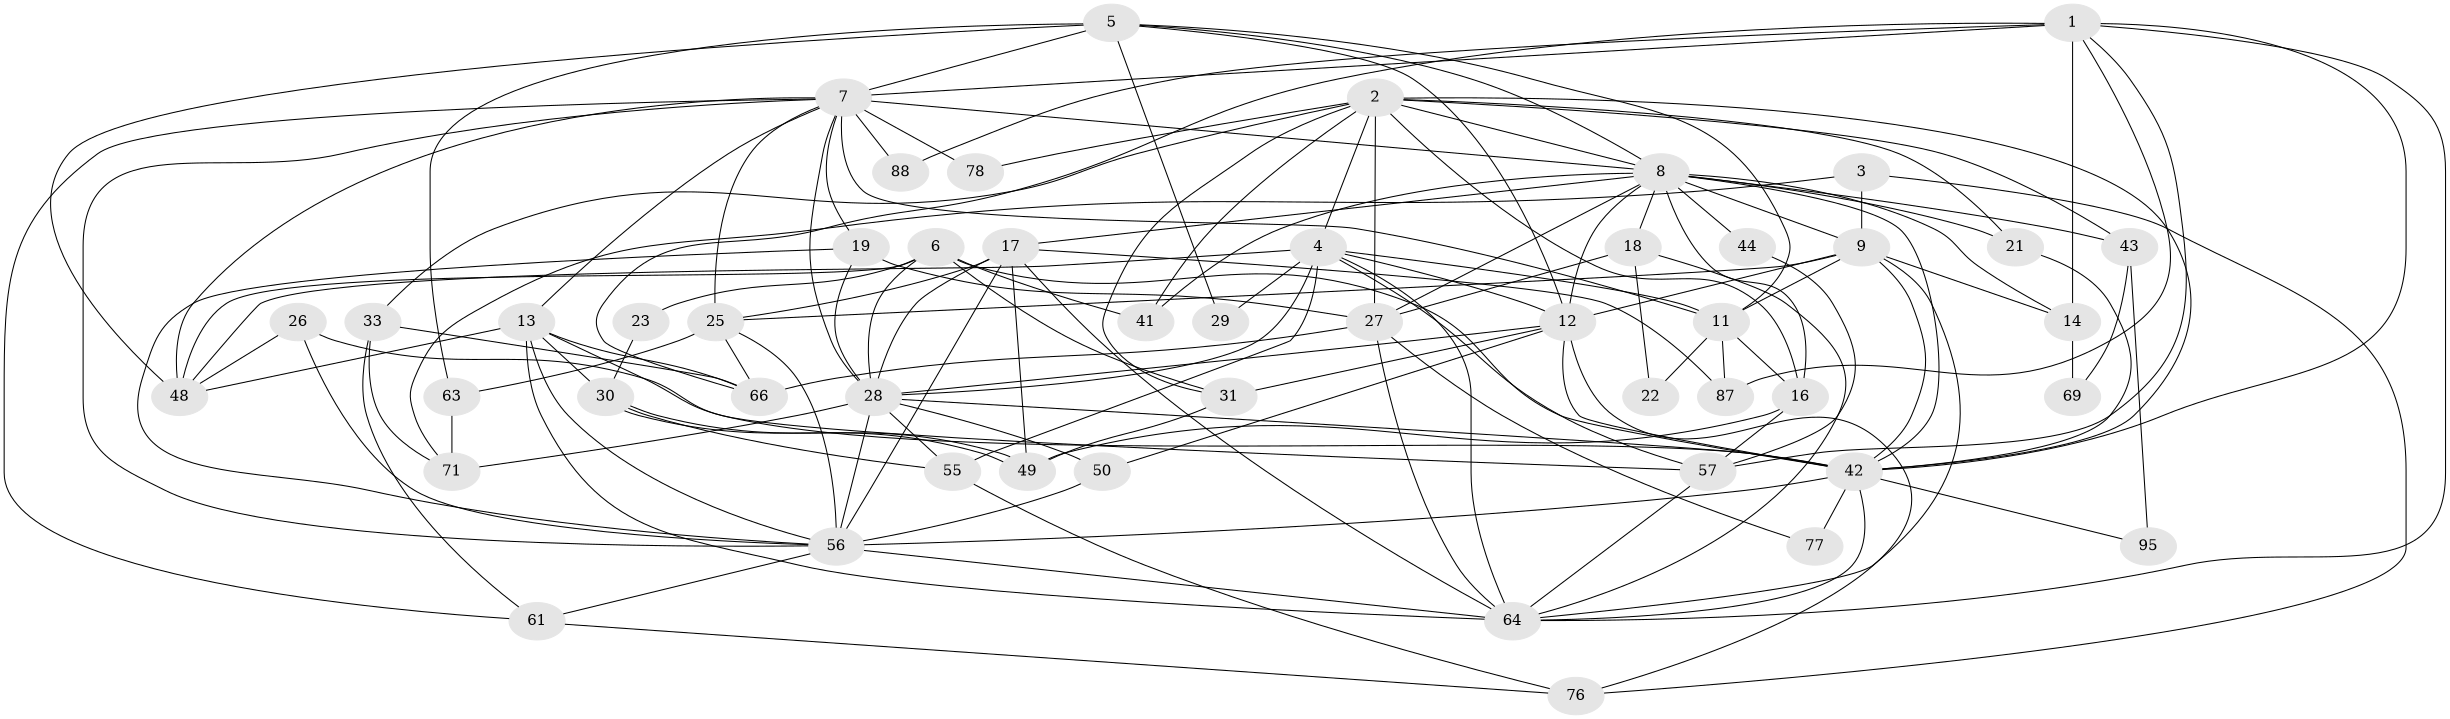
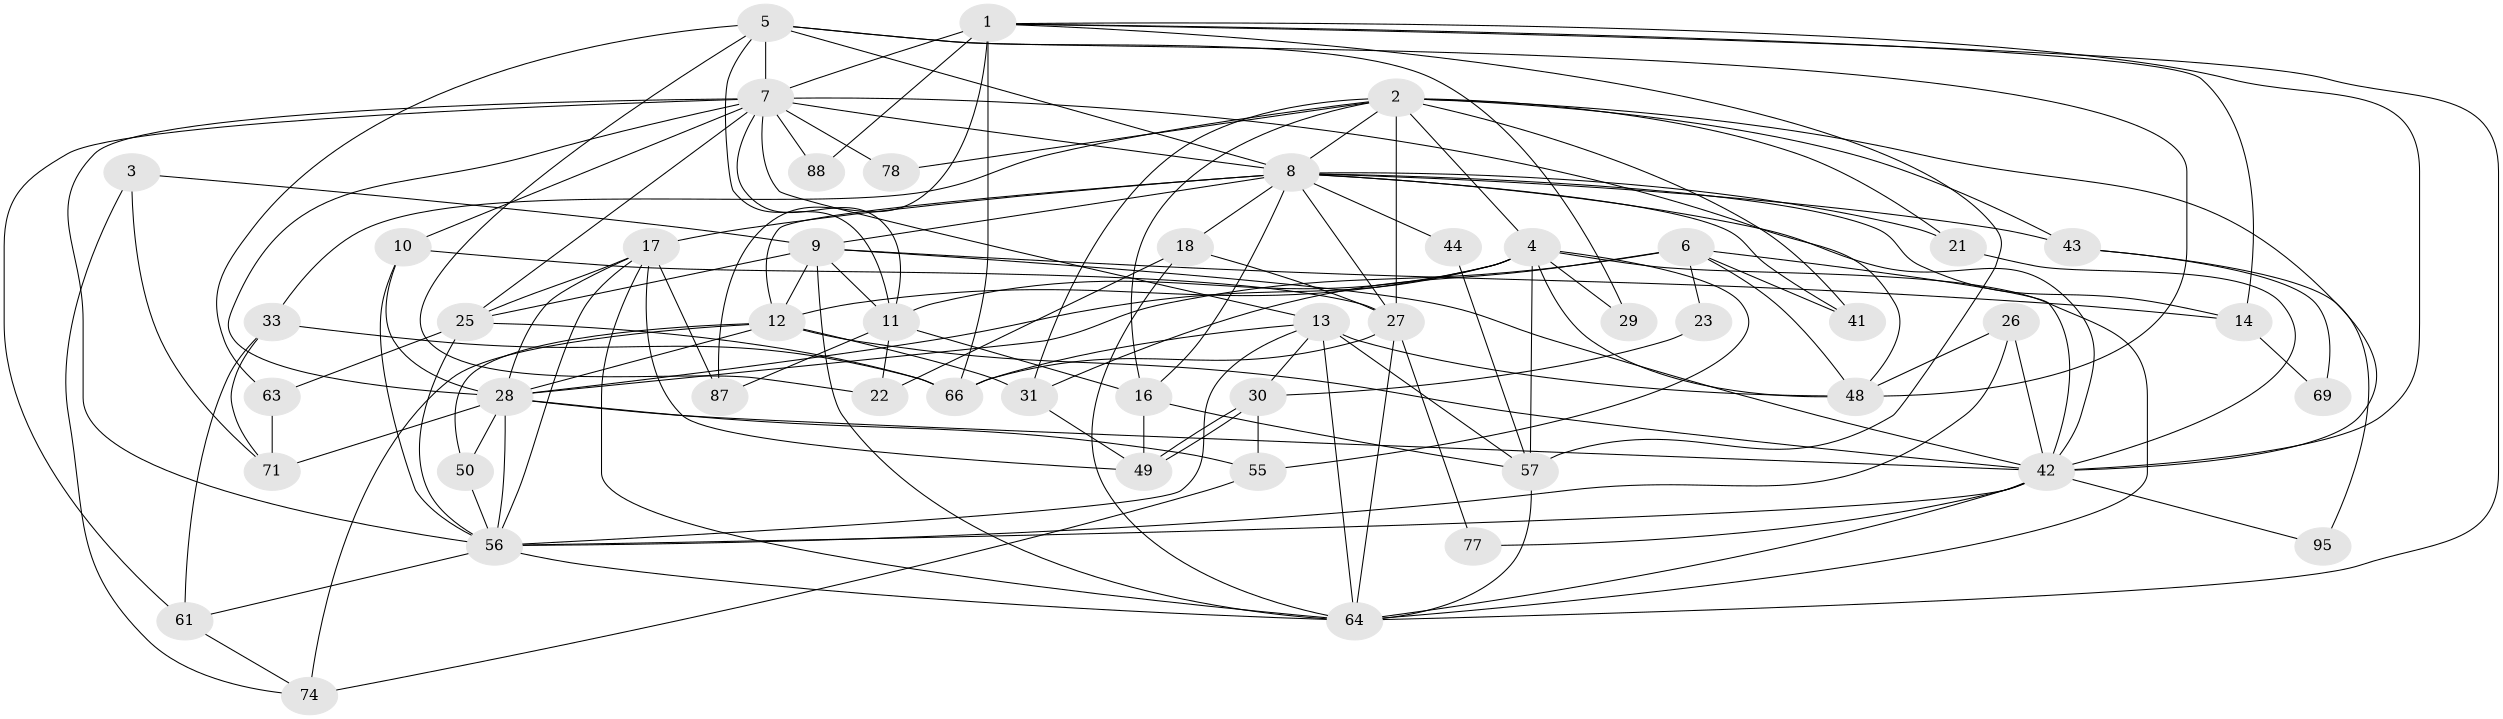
(1410, 78) -> (425, 327)
(861, 247) -> (403, 247)
(1576, 696) -> (310, 696)
